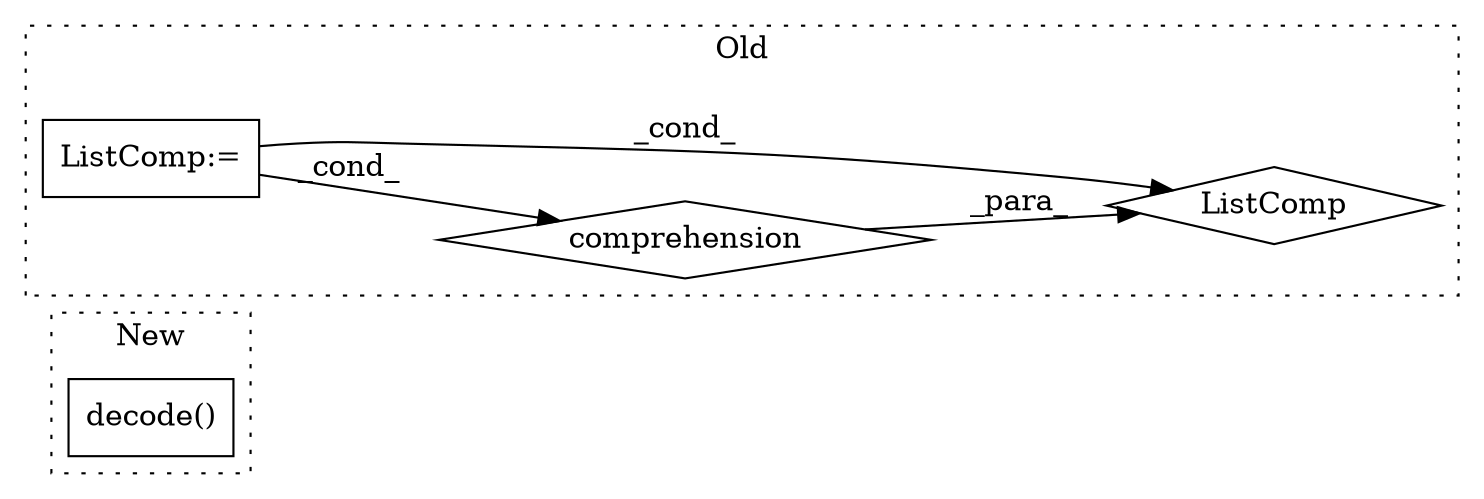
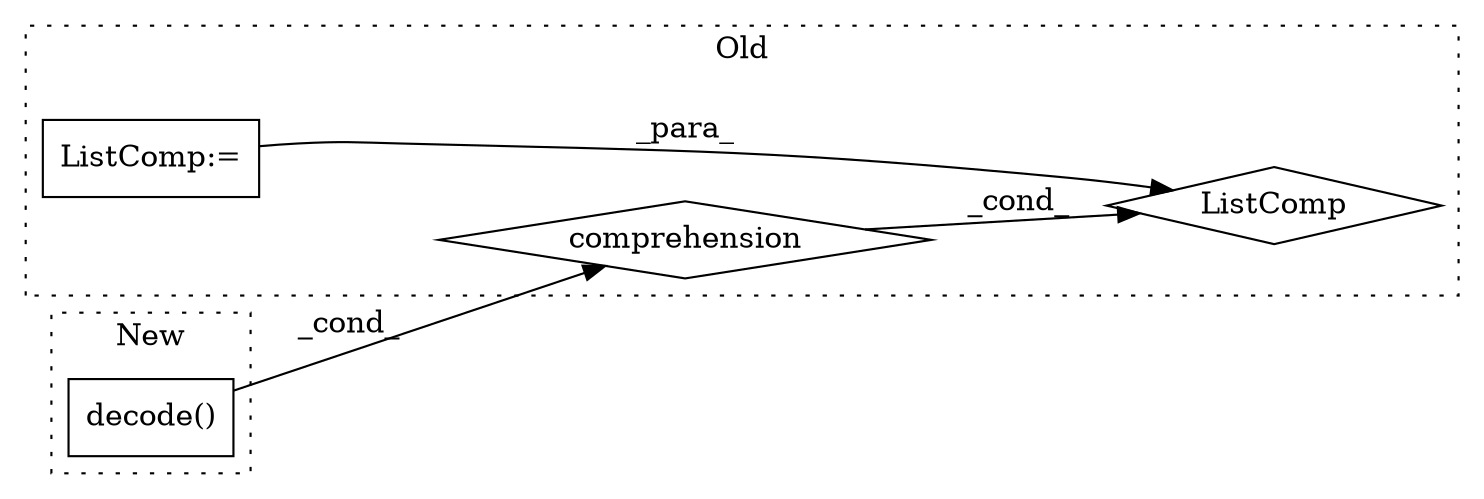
(685, 130) -> (685, 130)
(399, 196) -> (409, 332)
(1019, 202) -> (1019, 202)
